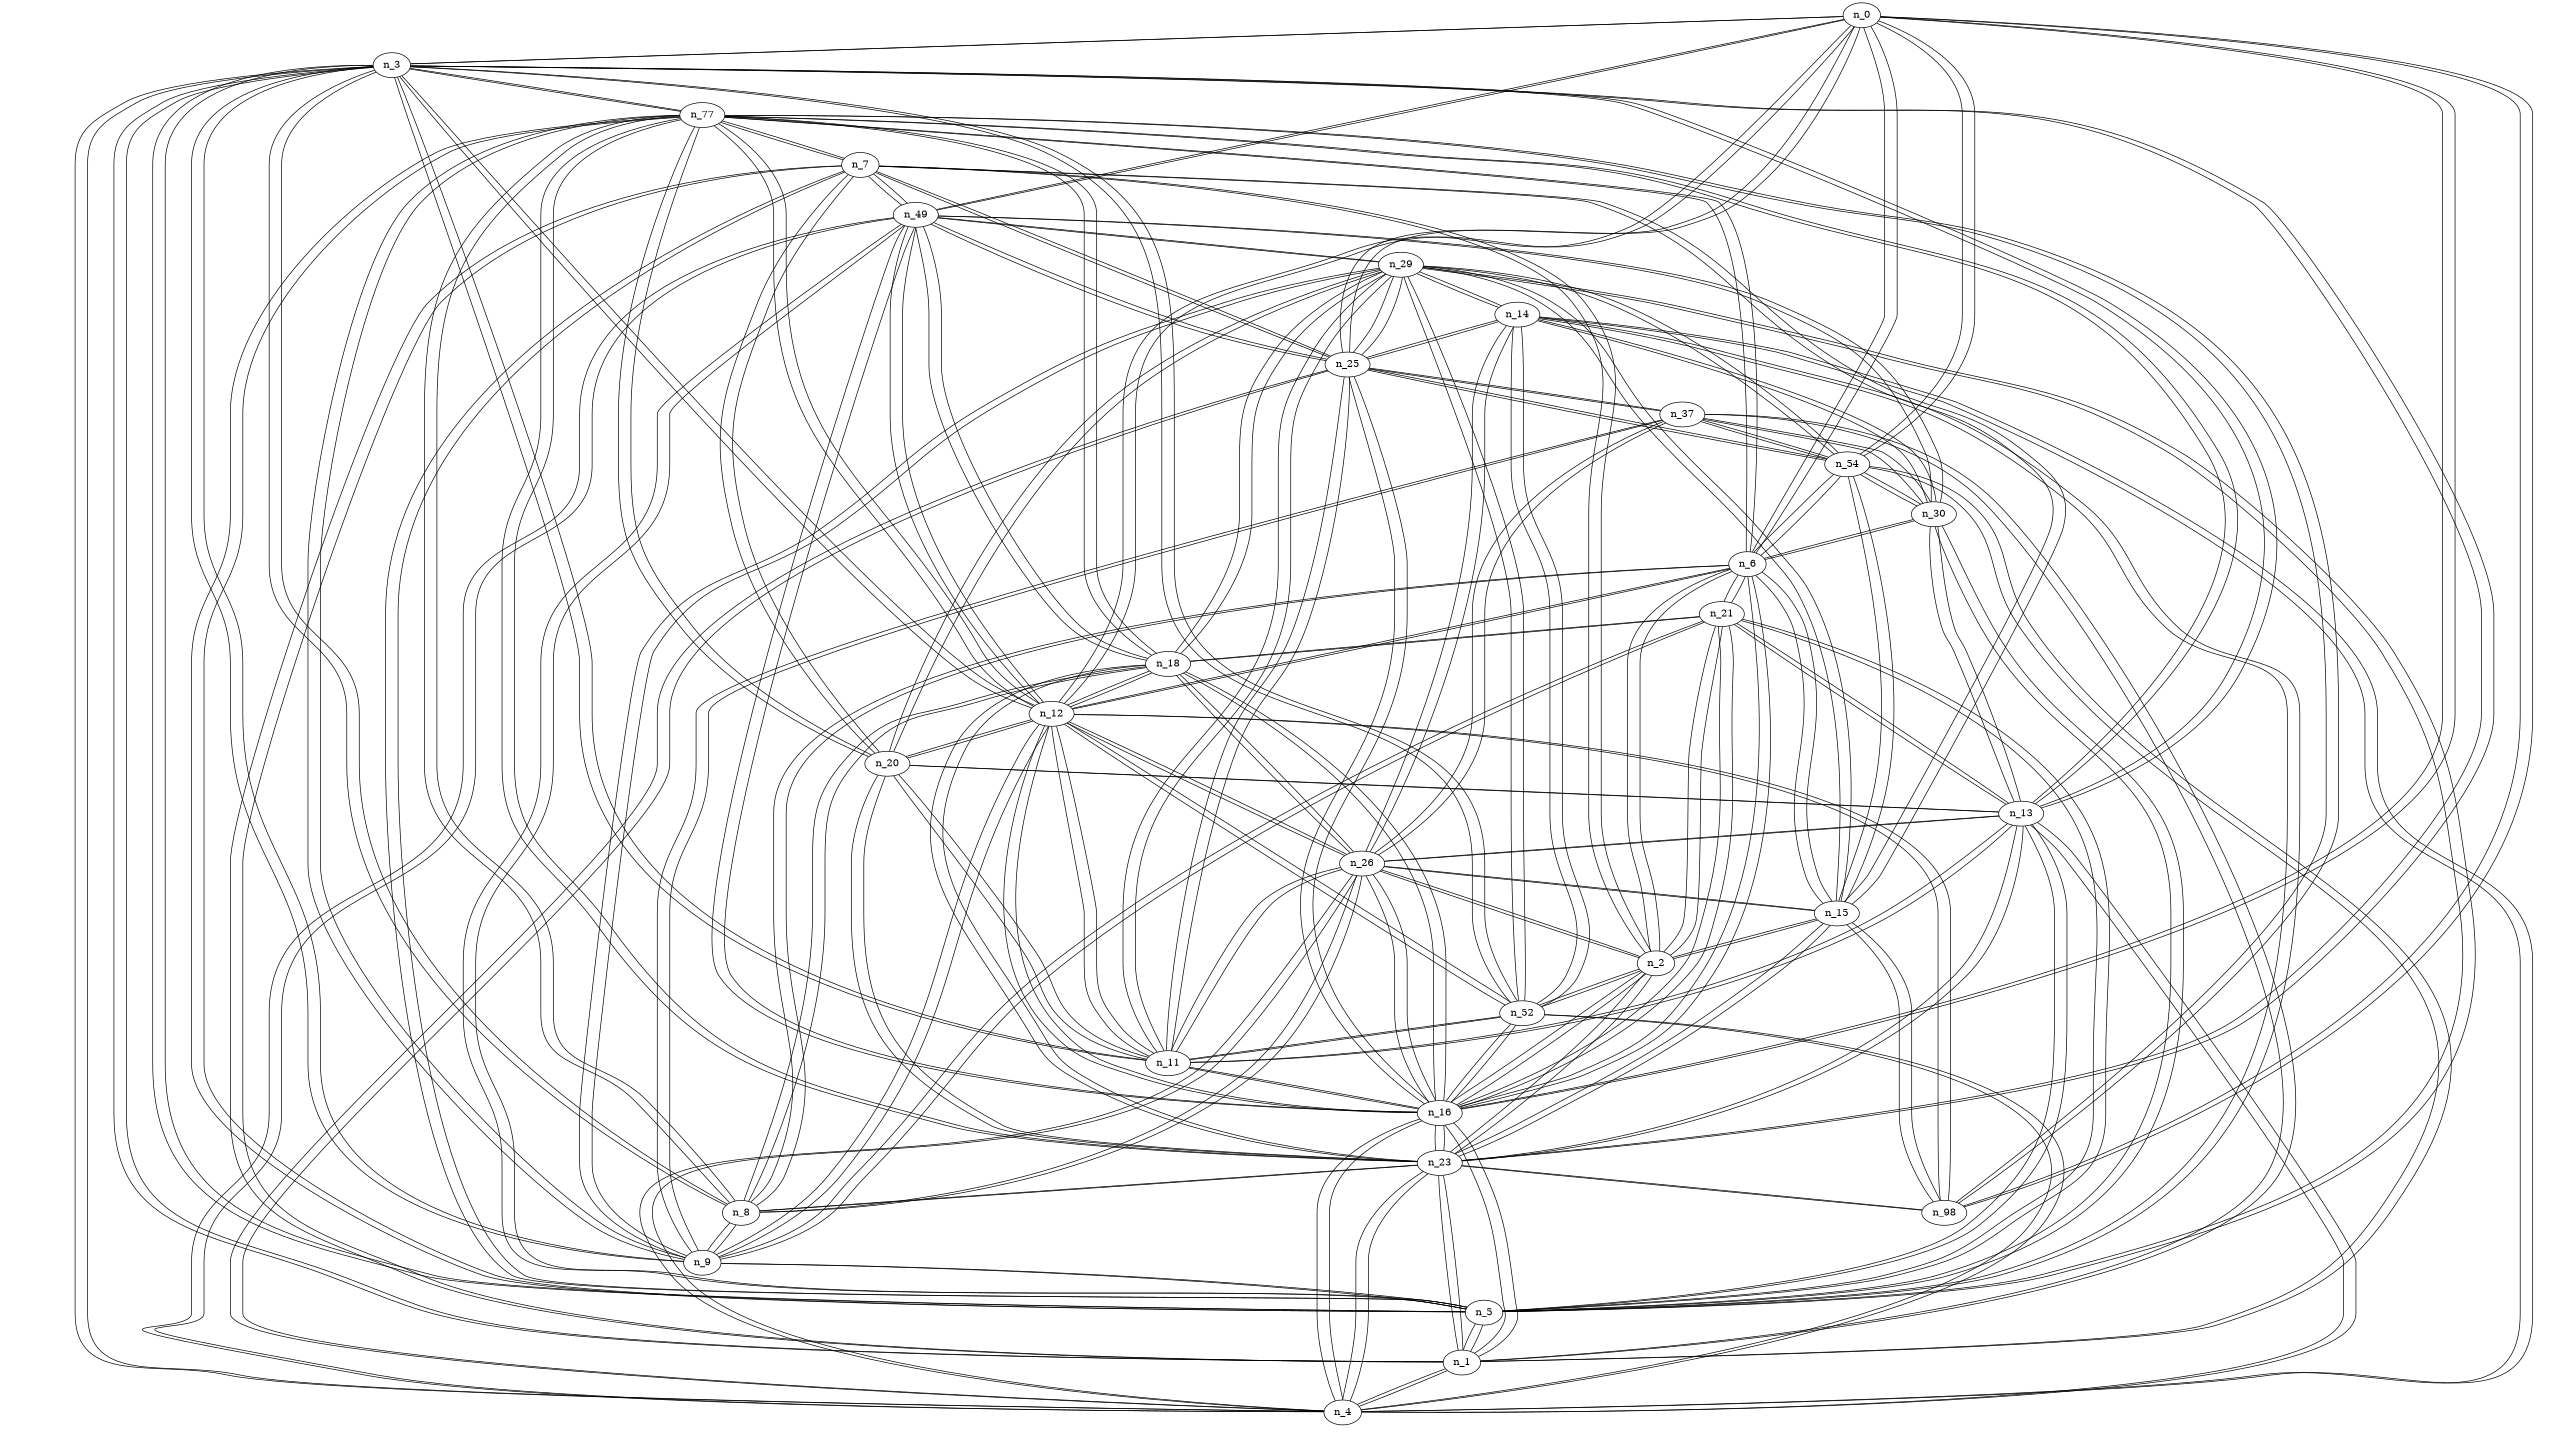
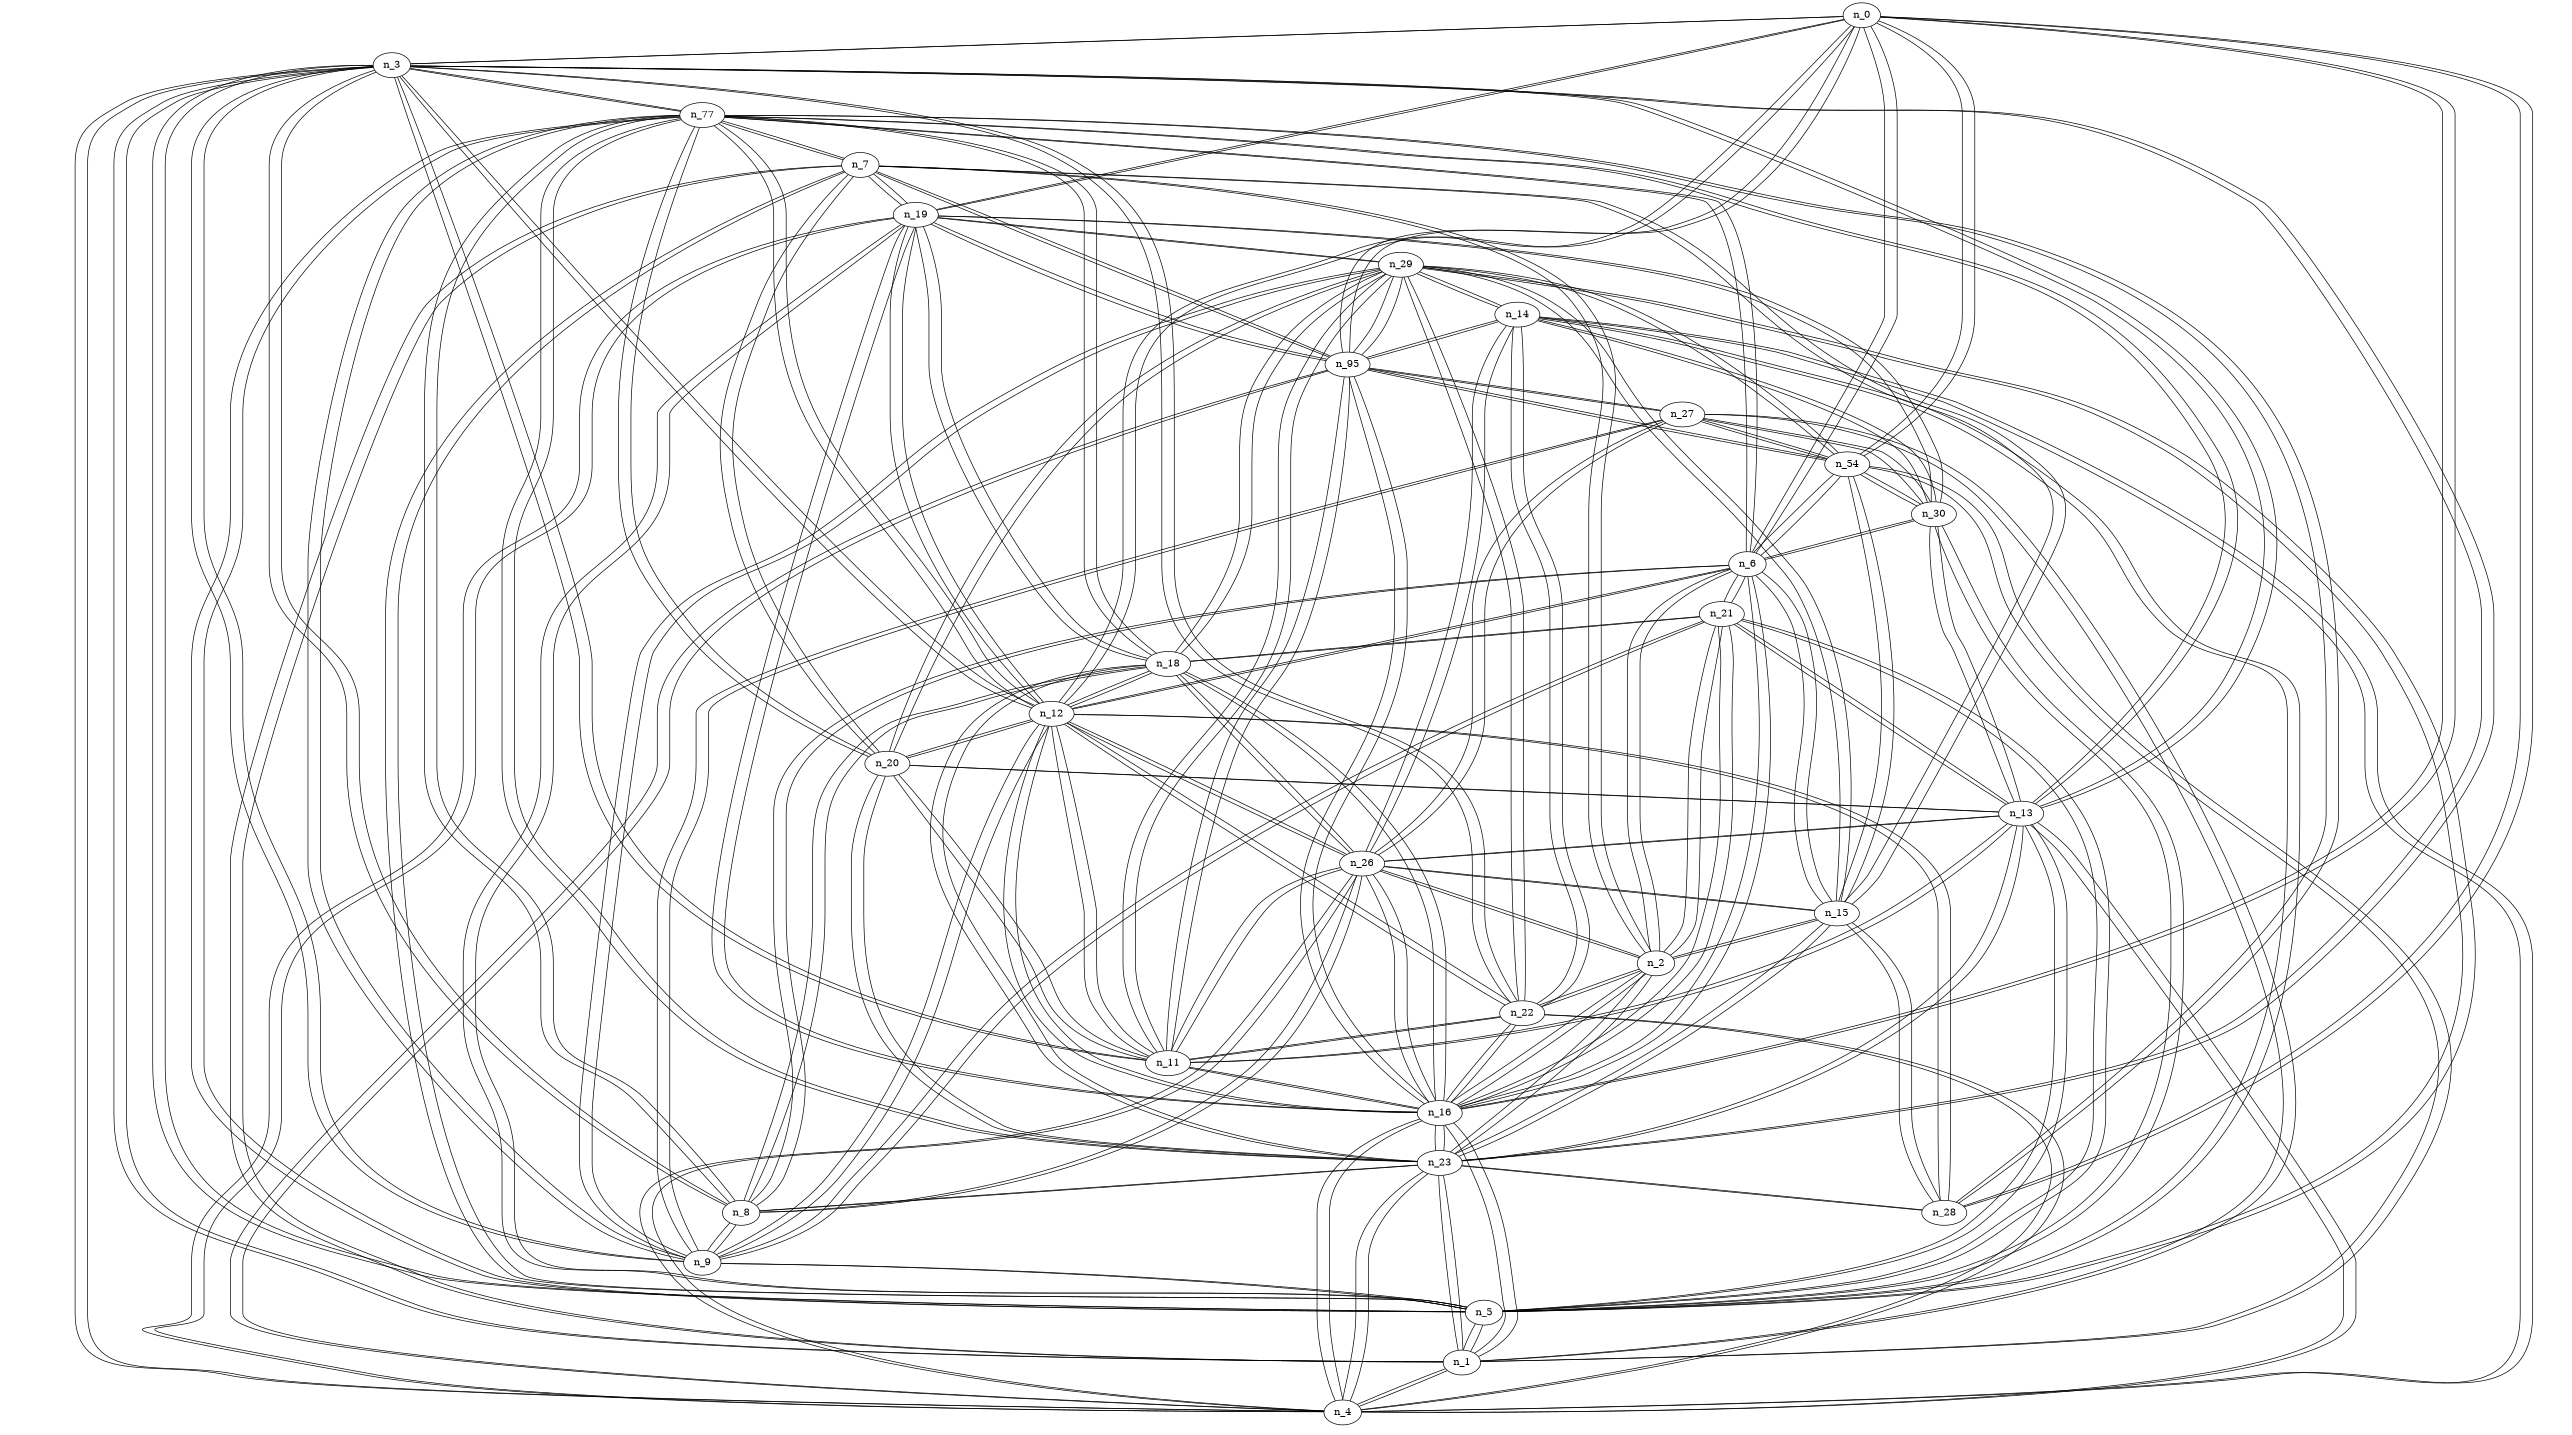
(916, 215) -> (916, 215)
(1348, 365) -> (1348, 365)
(1682, 414) -> (1682, 414)
(1522, 1013) -> (1522, 1013)
(1944, 1213) -> (1944, 1213)
